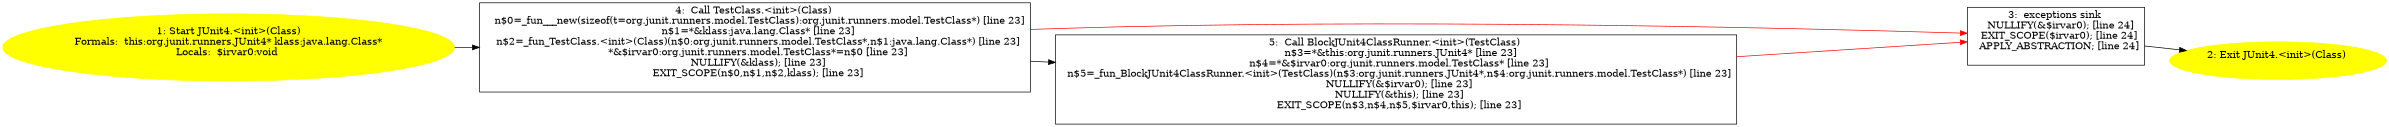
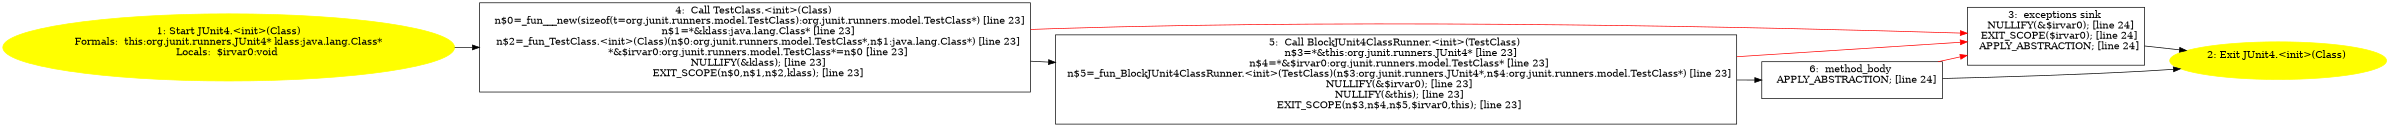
none -> (1852, 80)
